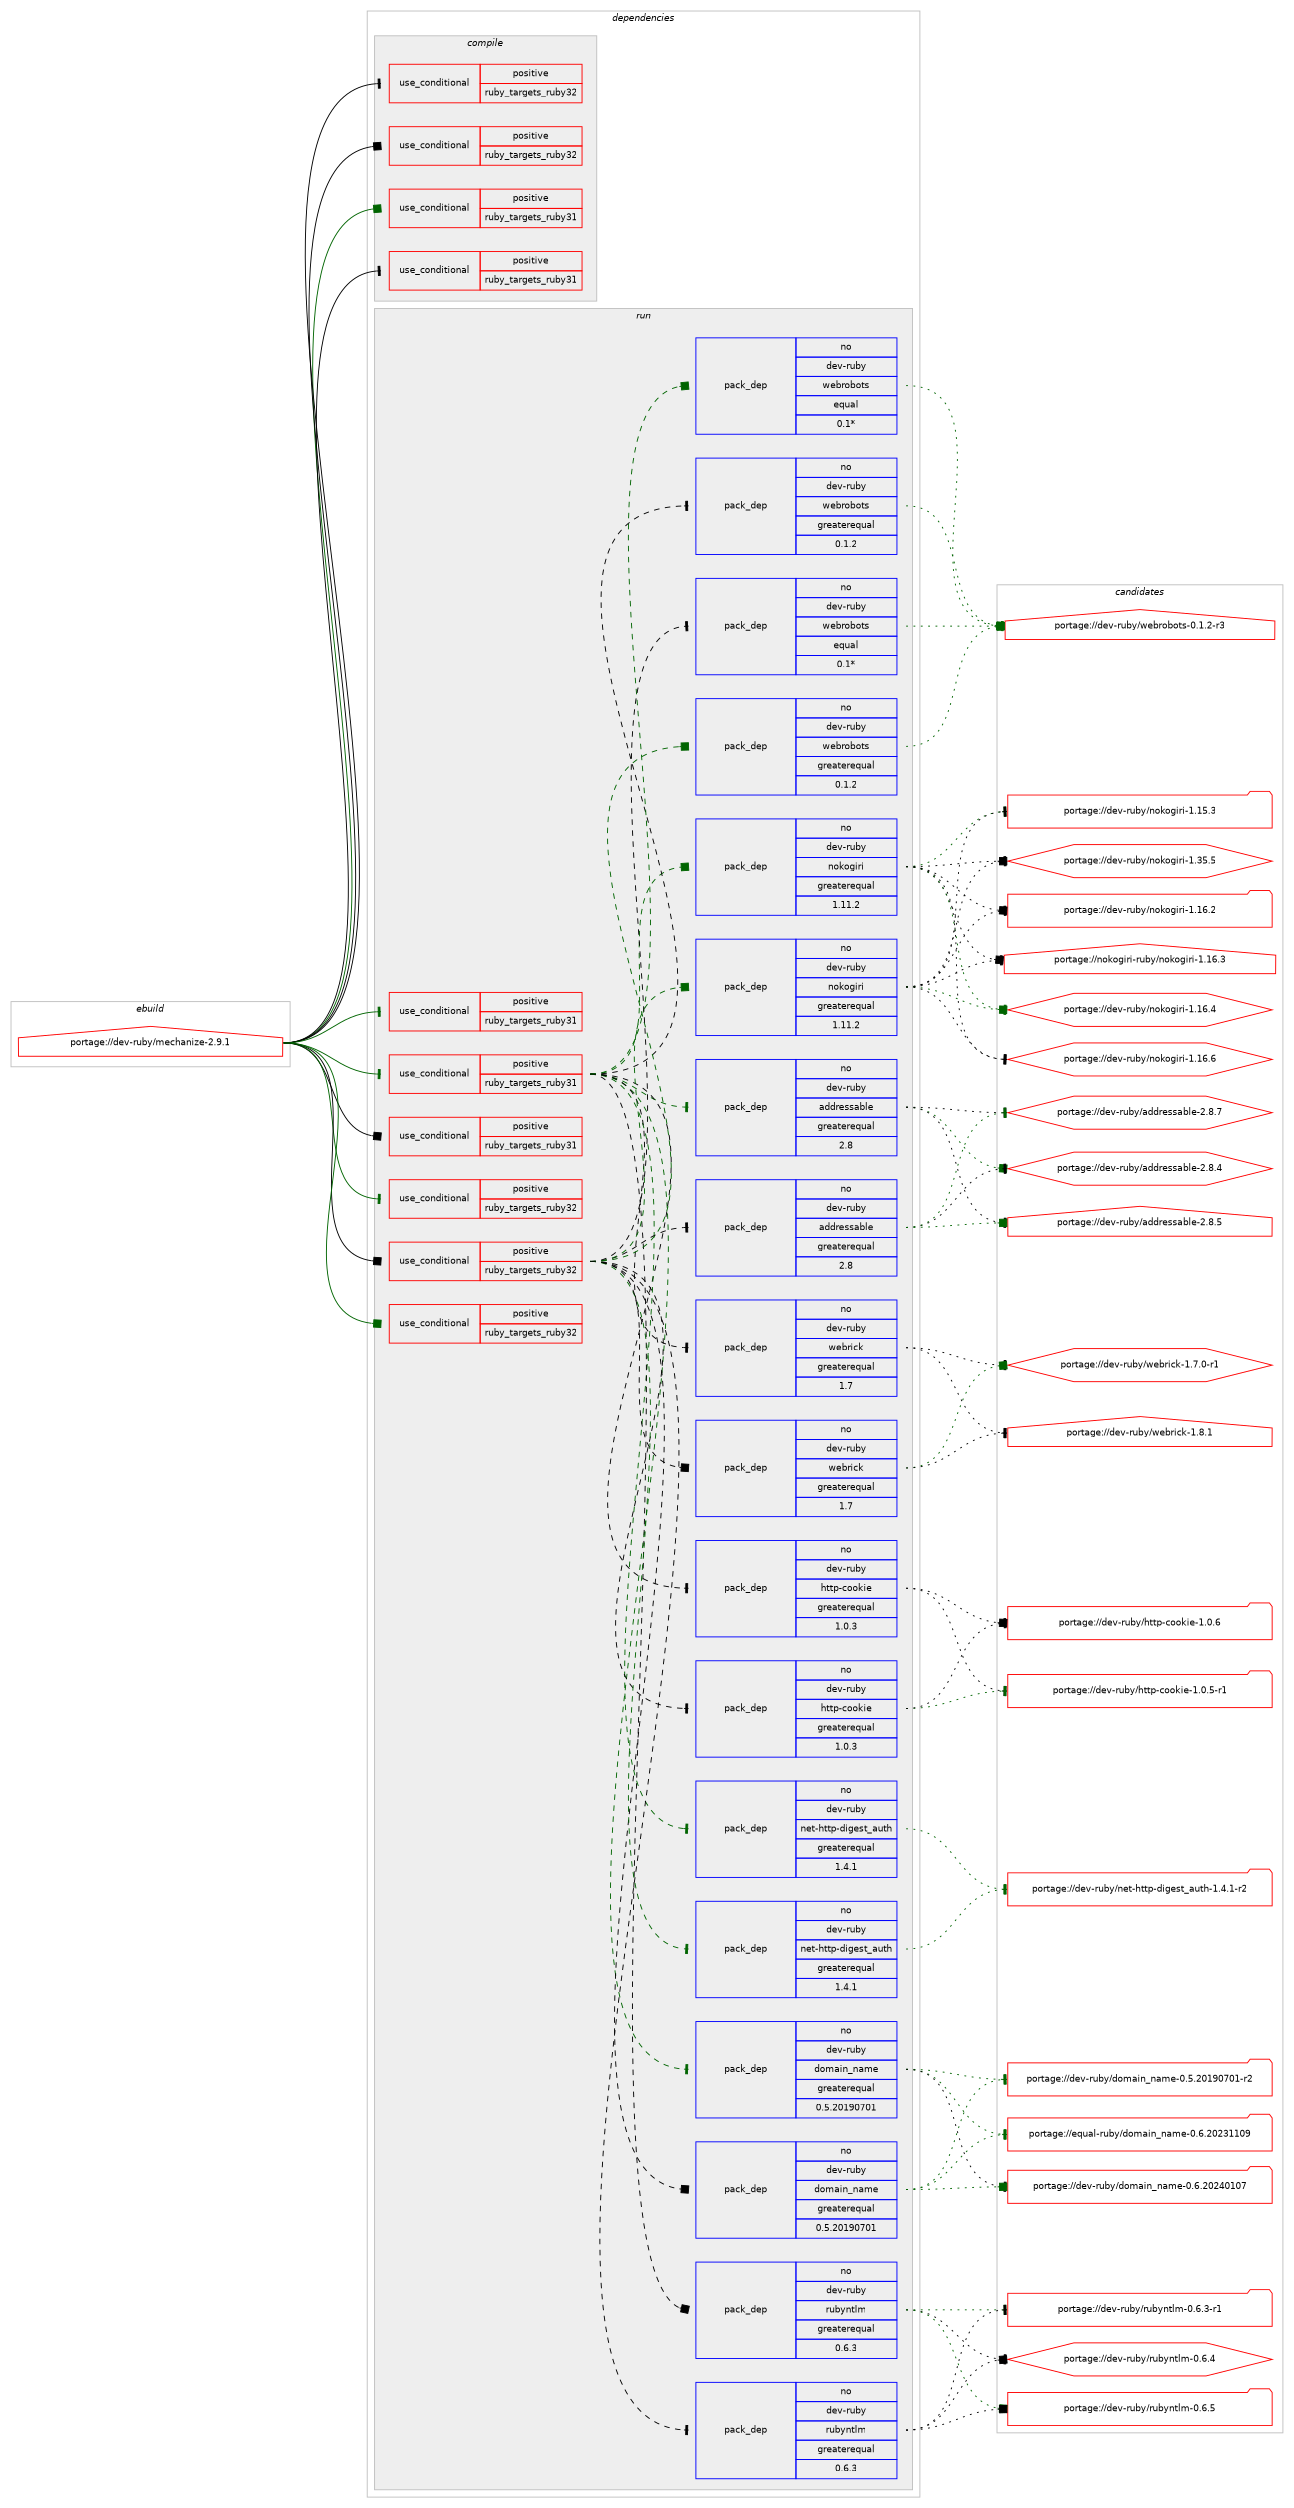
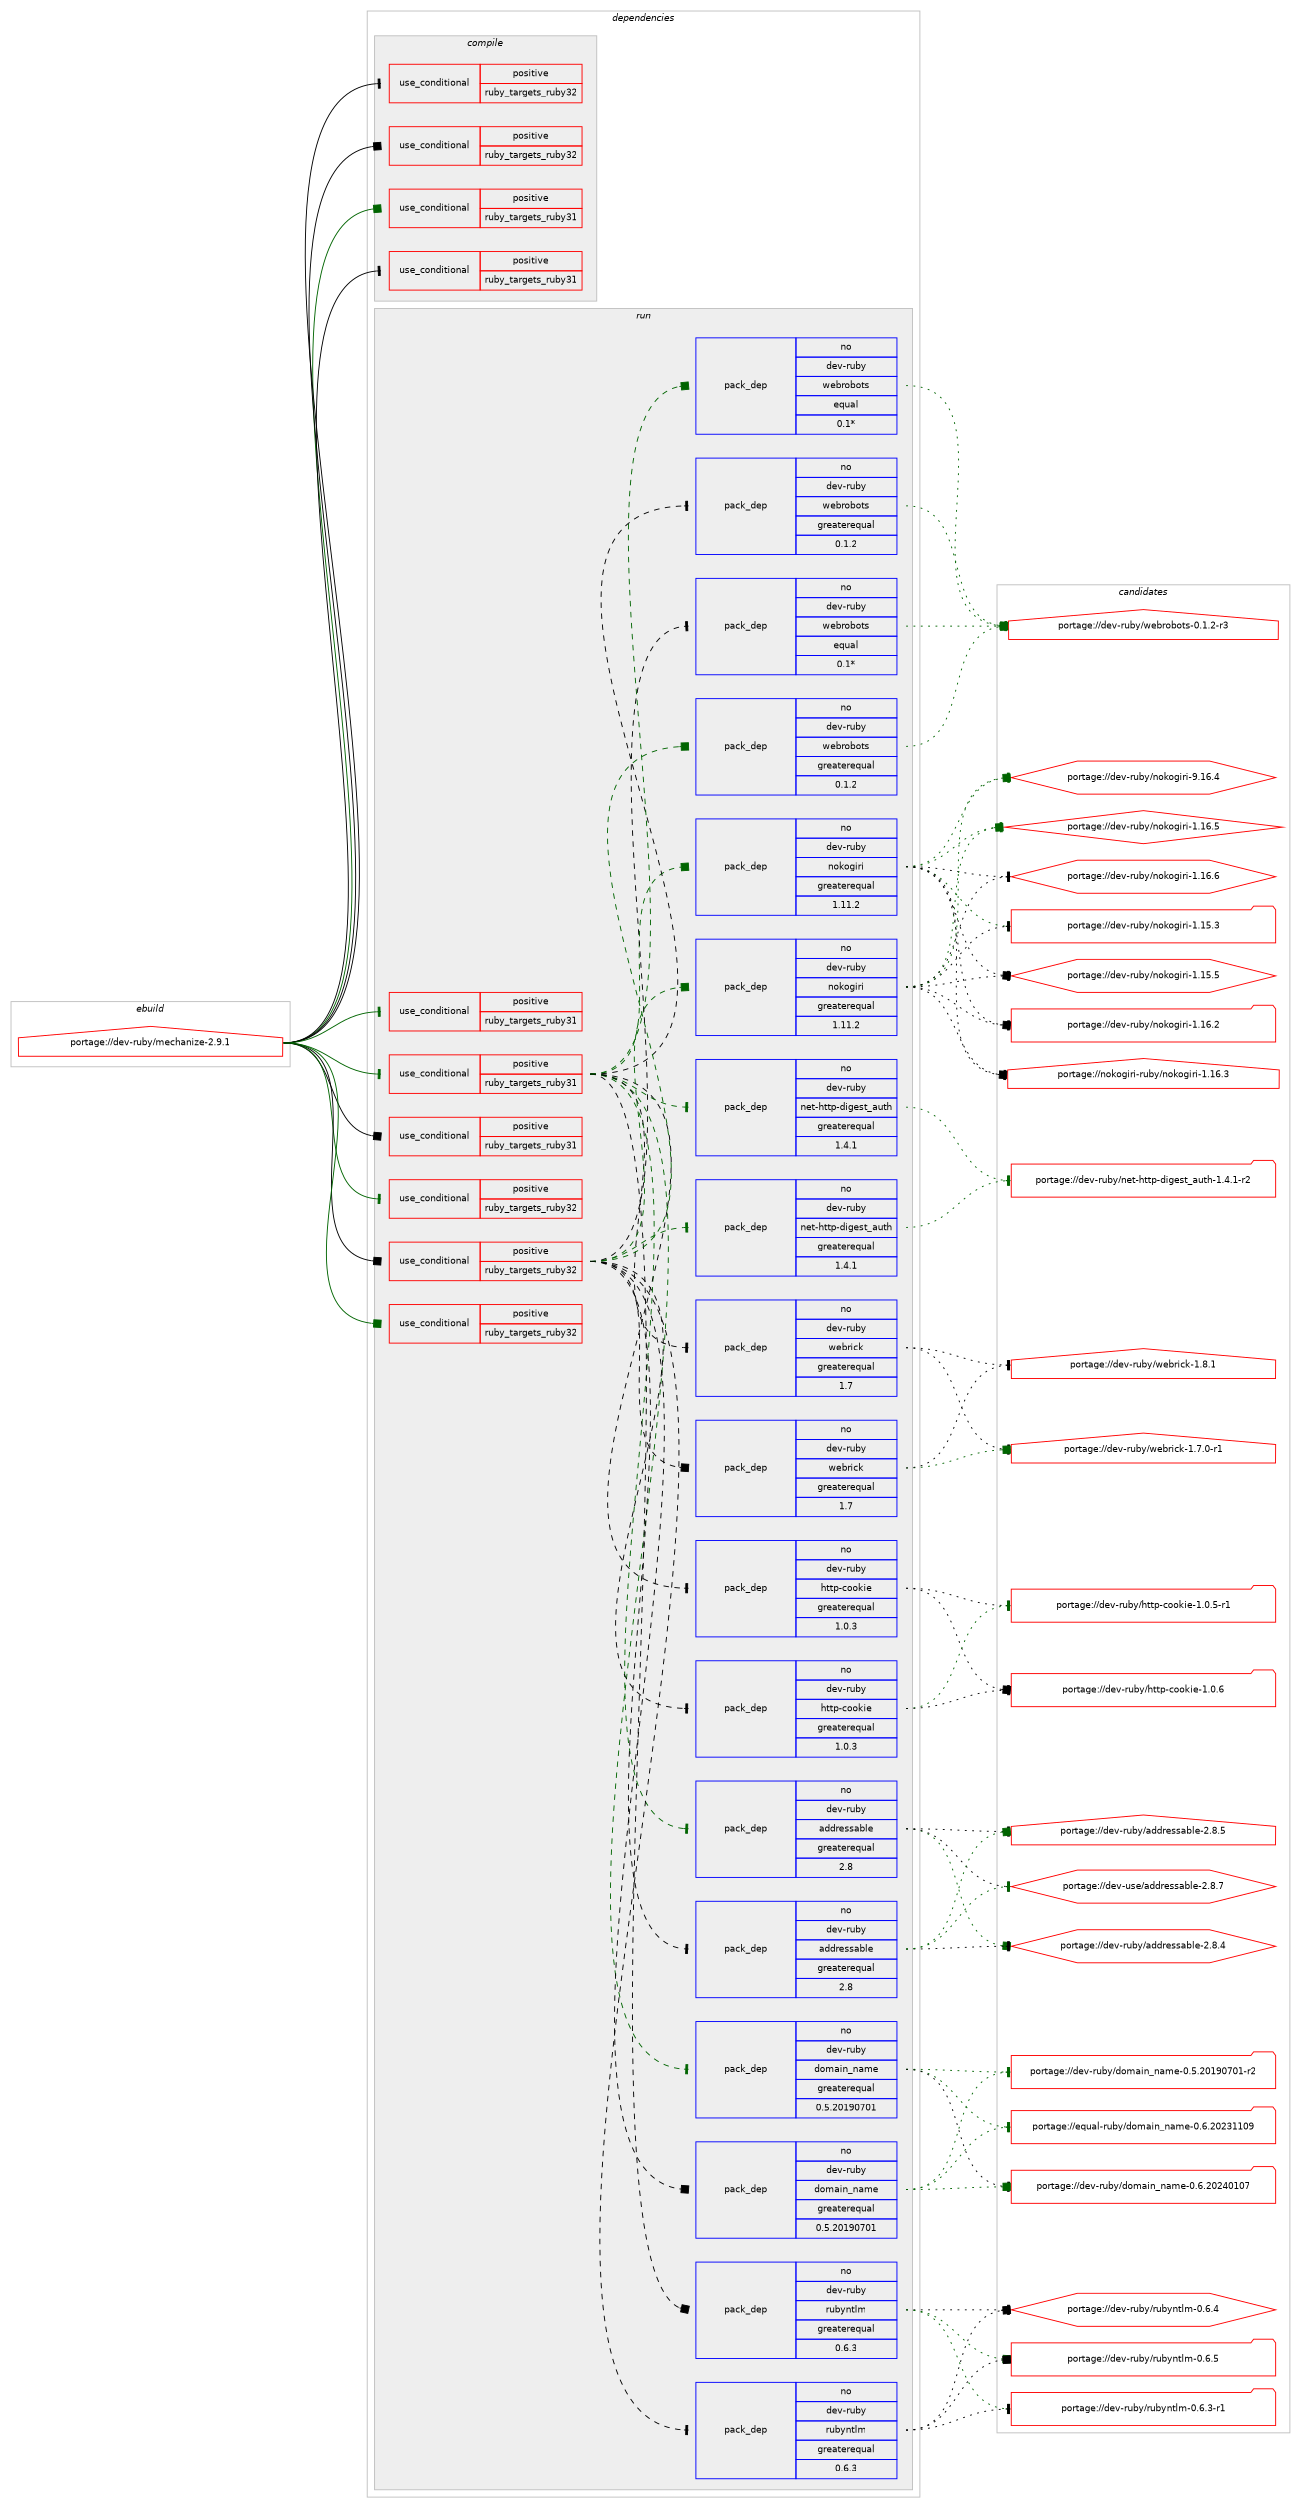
none -> (1143, 827)
(1140, 861) -> (1143, 976)
(1140, 1010) -> (1143, 778)
(1140, 1113) -> (1143, 1887)
(1140, 1365) -> (1143, 1450)
